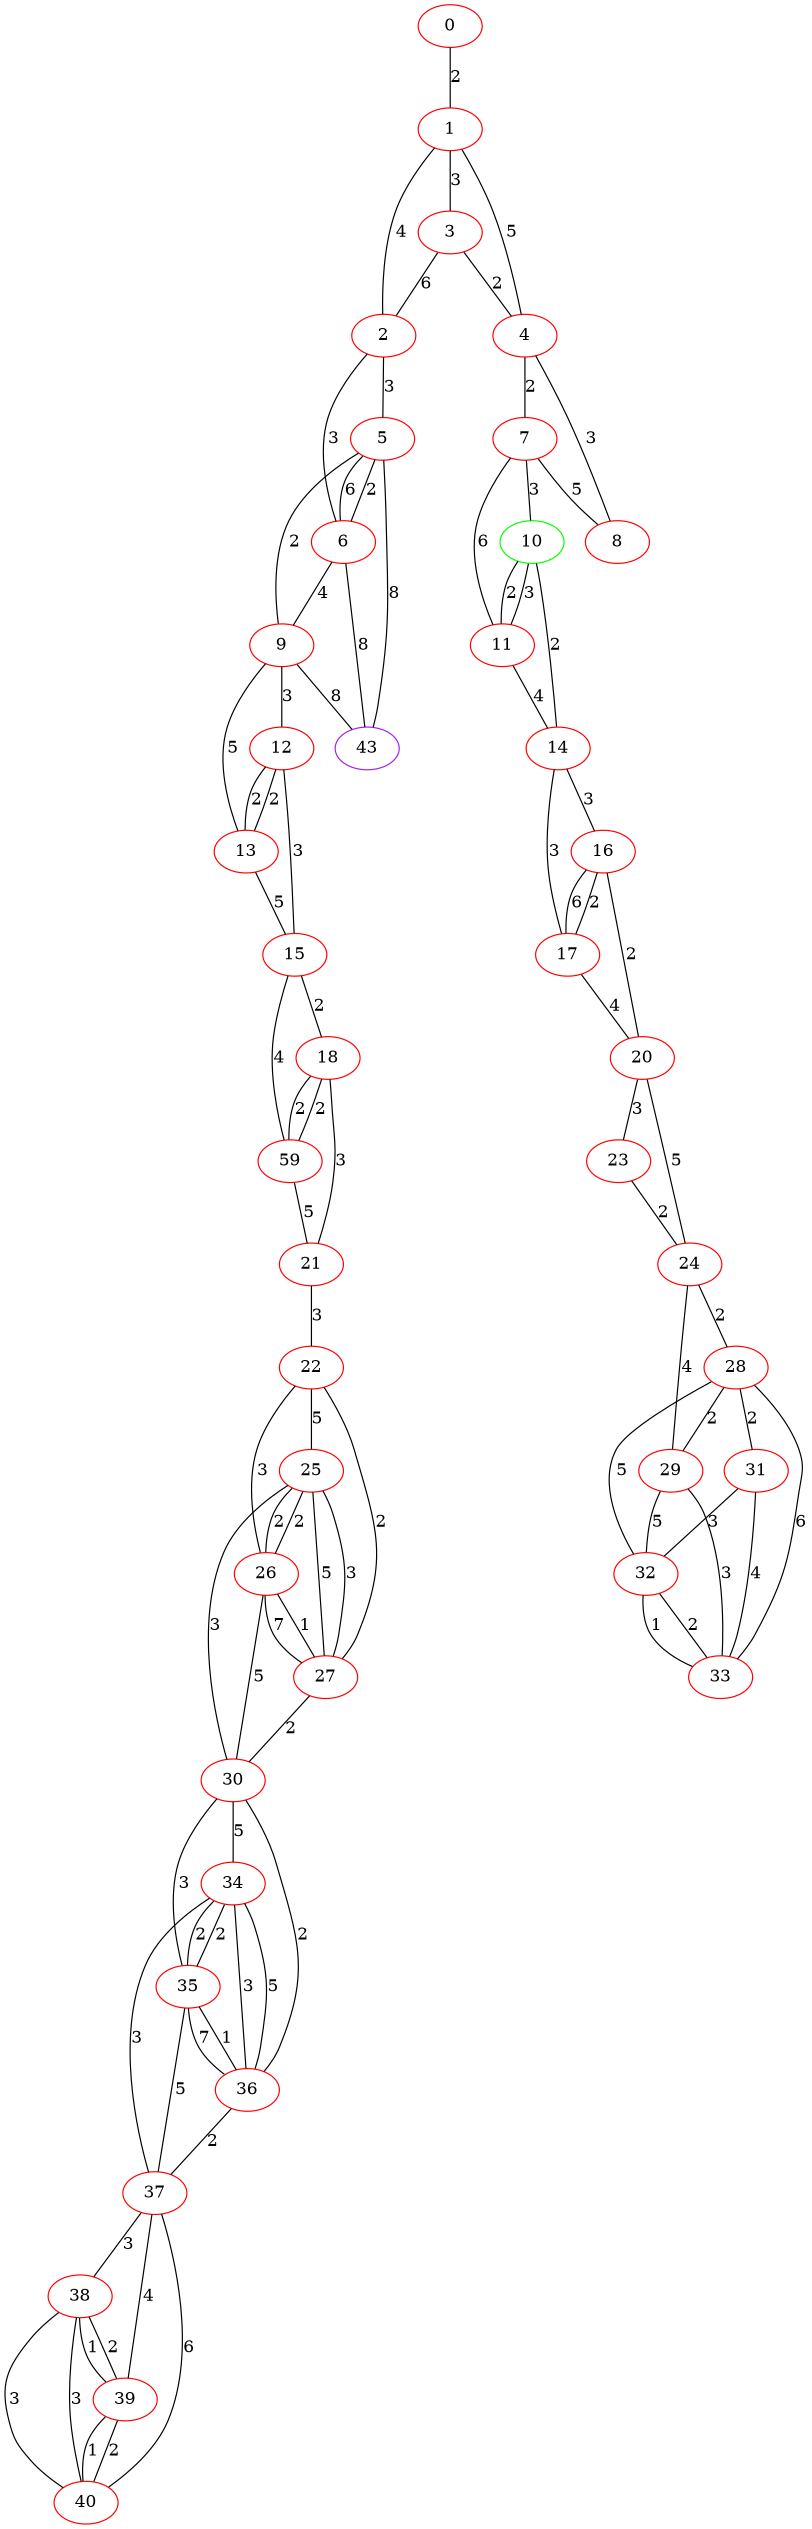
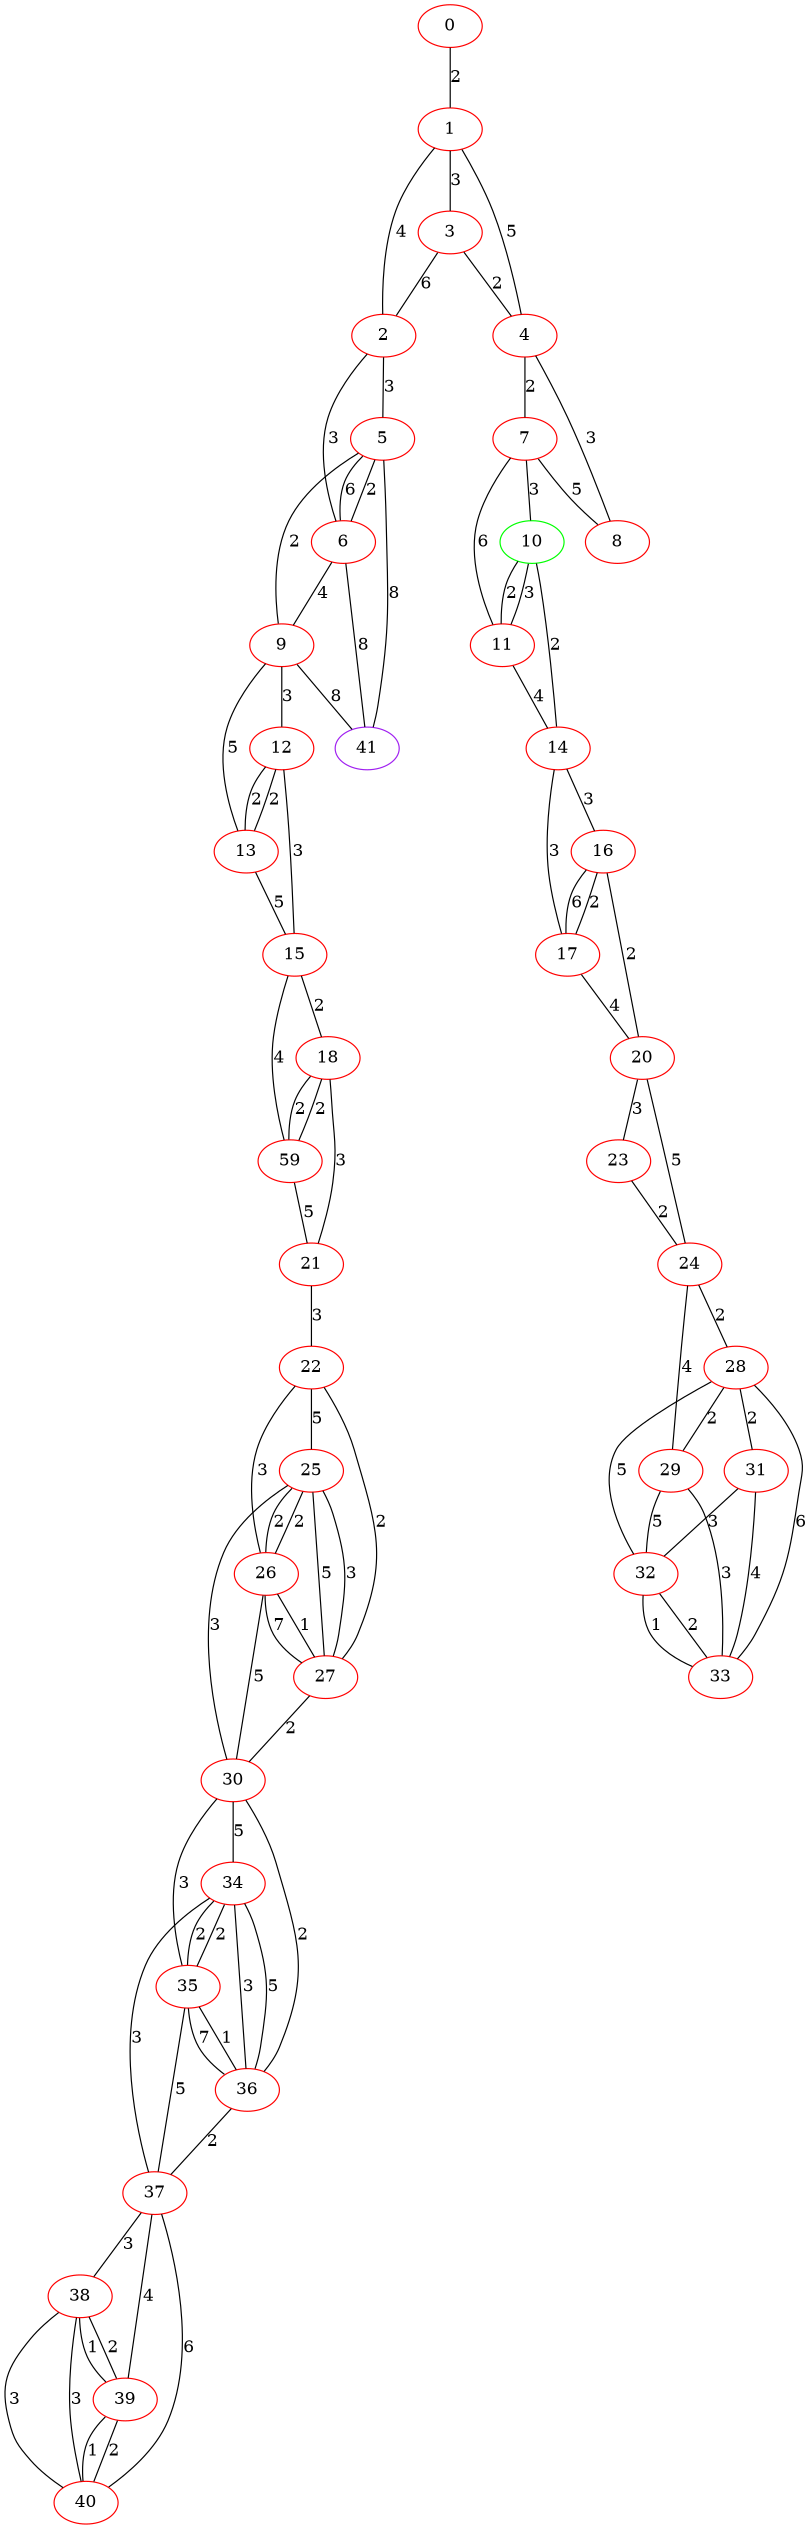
(367, 748) -> (367, 748)
